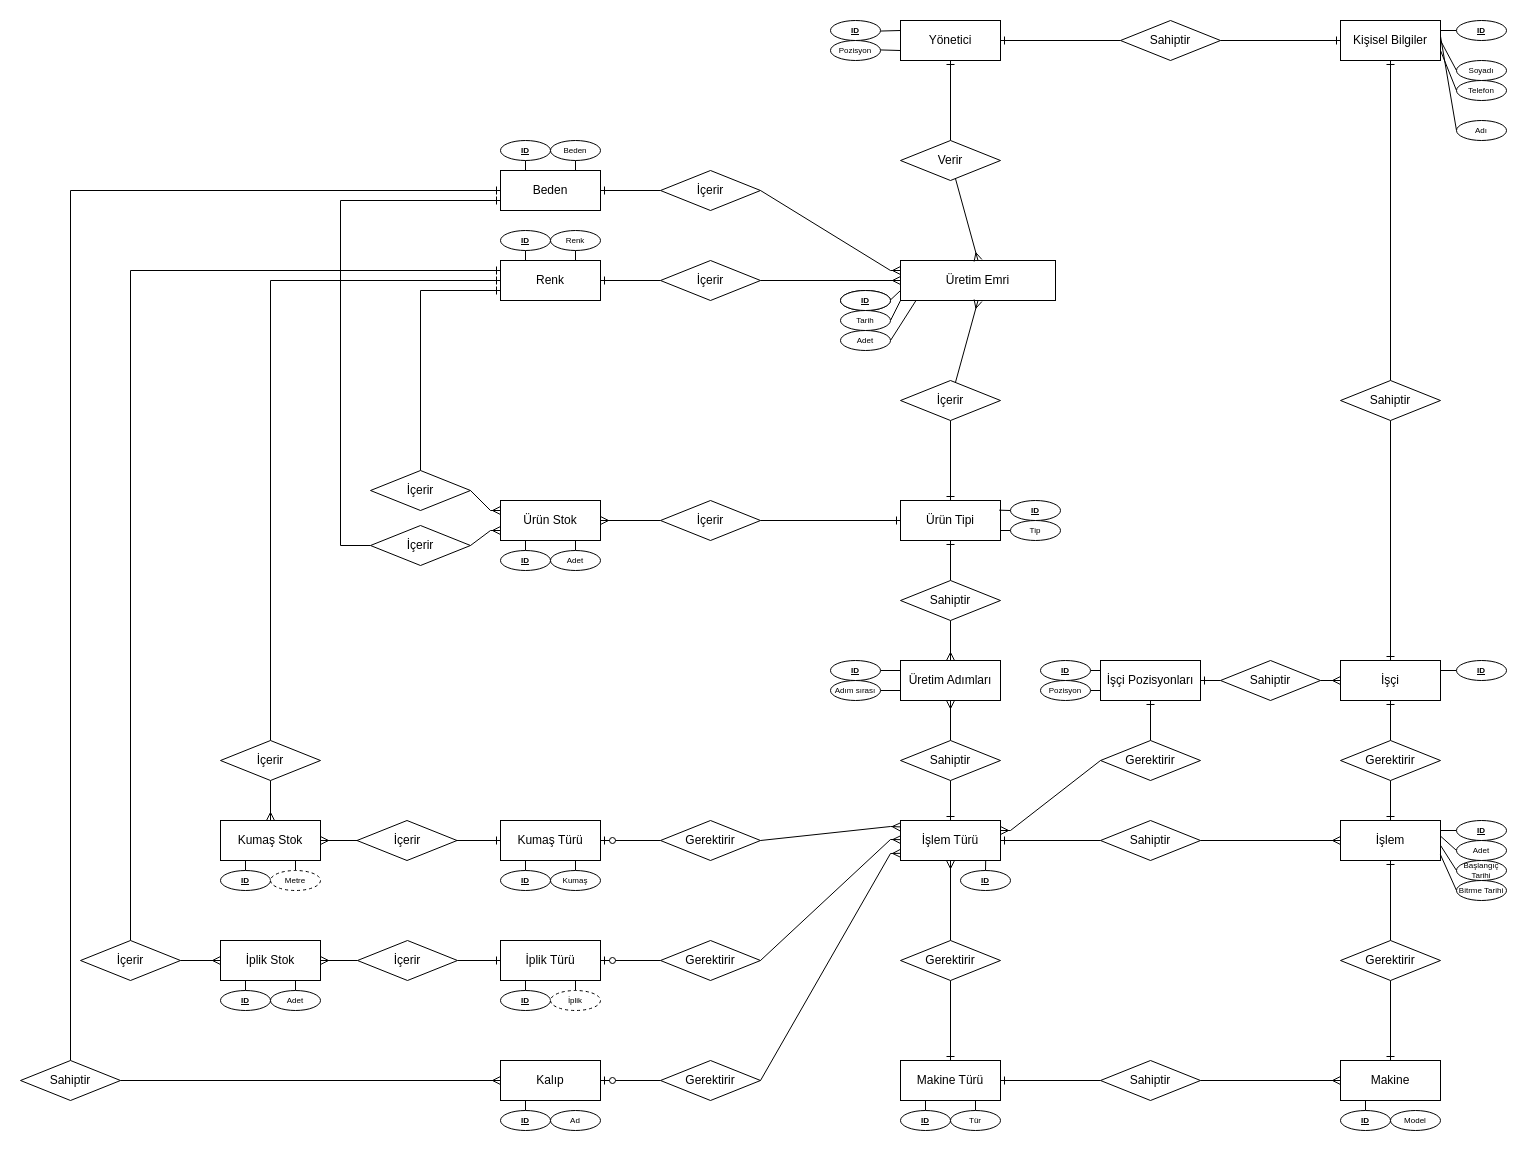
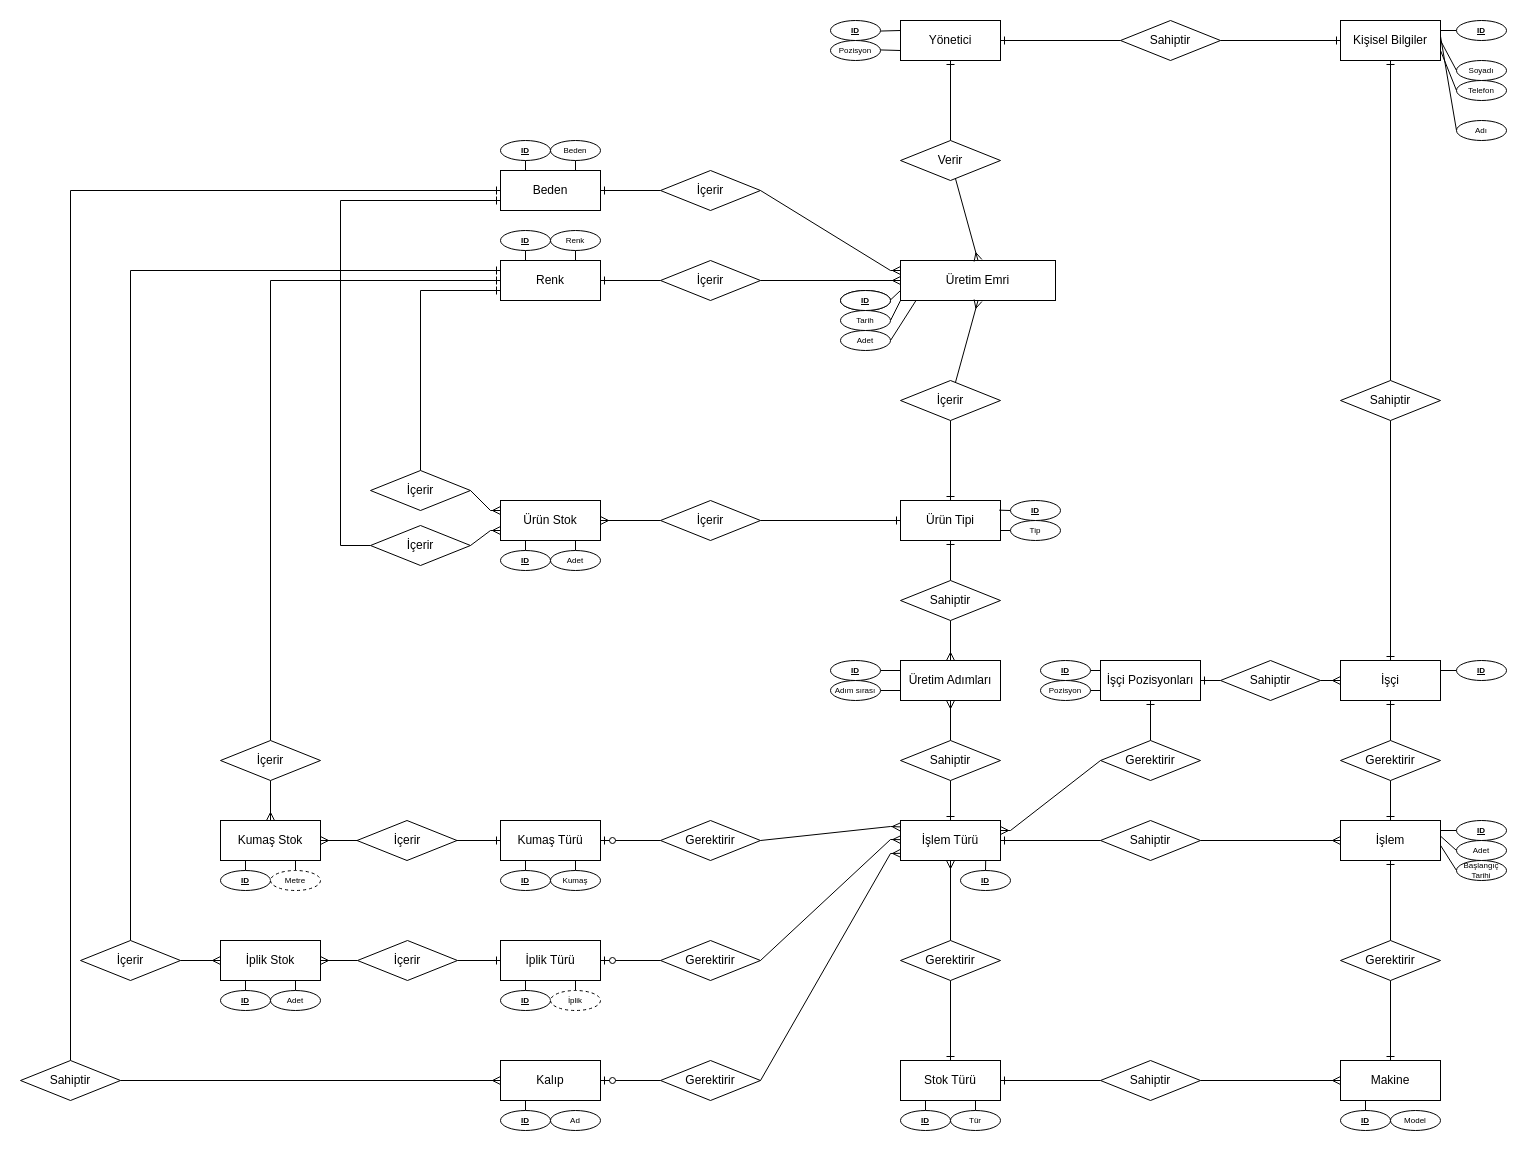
(1449, 873) -> none
(1482, 891) -> none
(951, 1081) -> (951, 1081)
